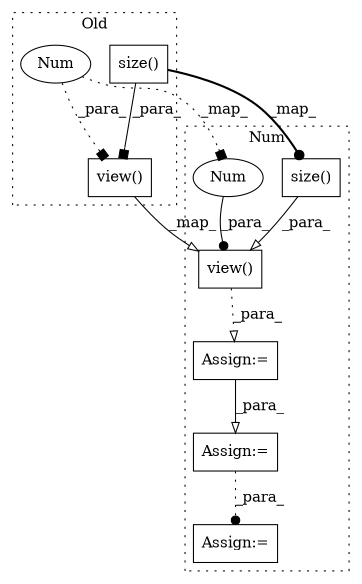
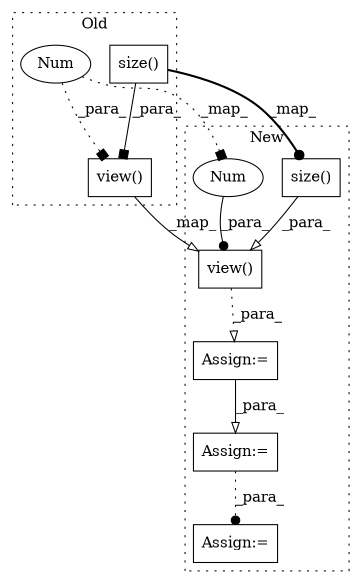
(267, 138) -> (267, 138)
